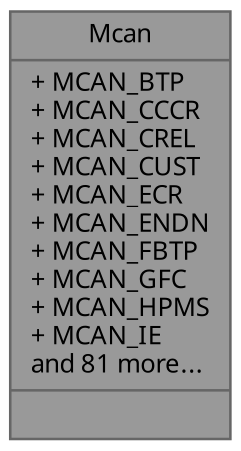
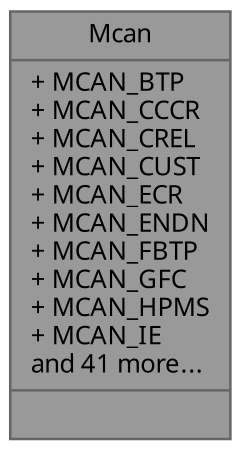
(118, 365) -> (118, 365)
